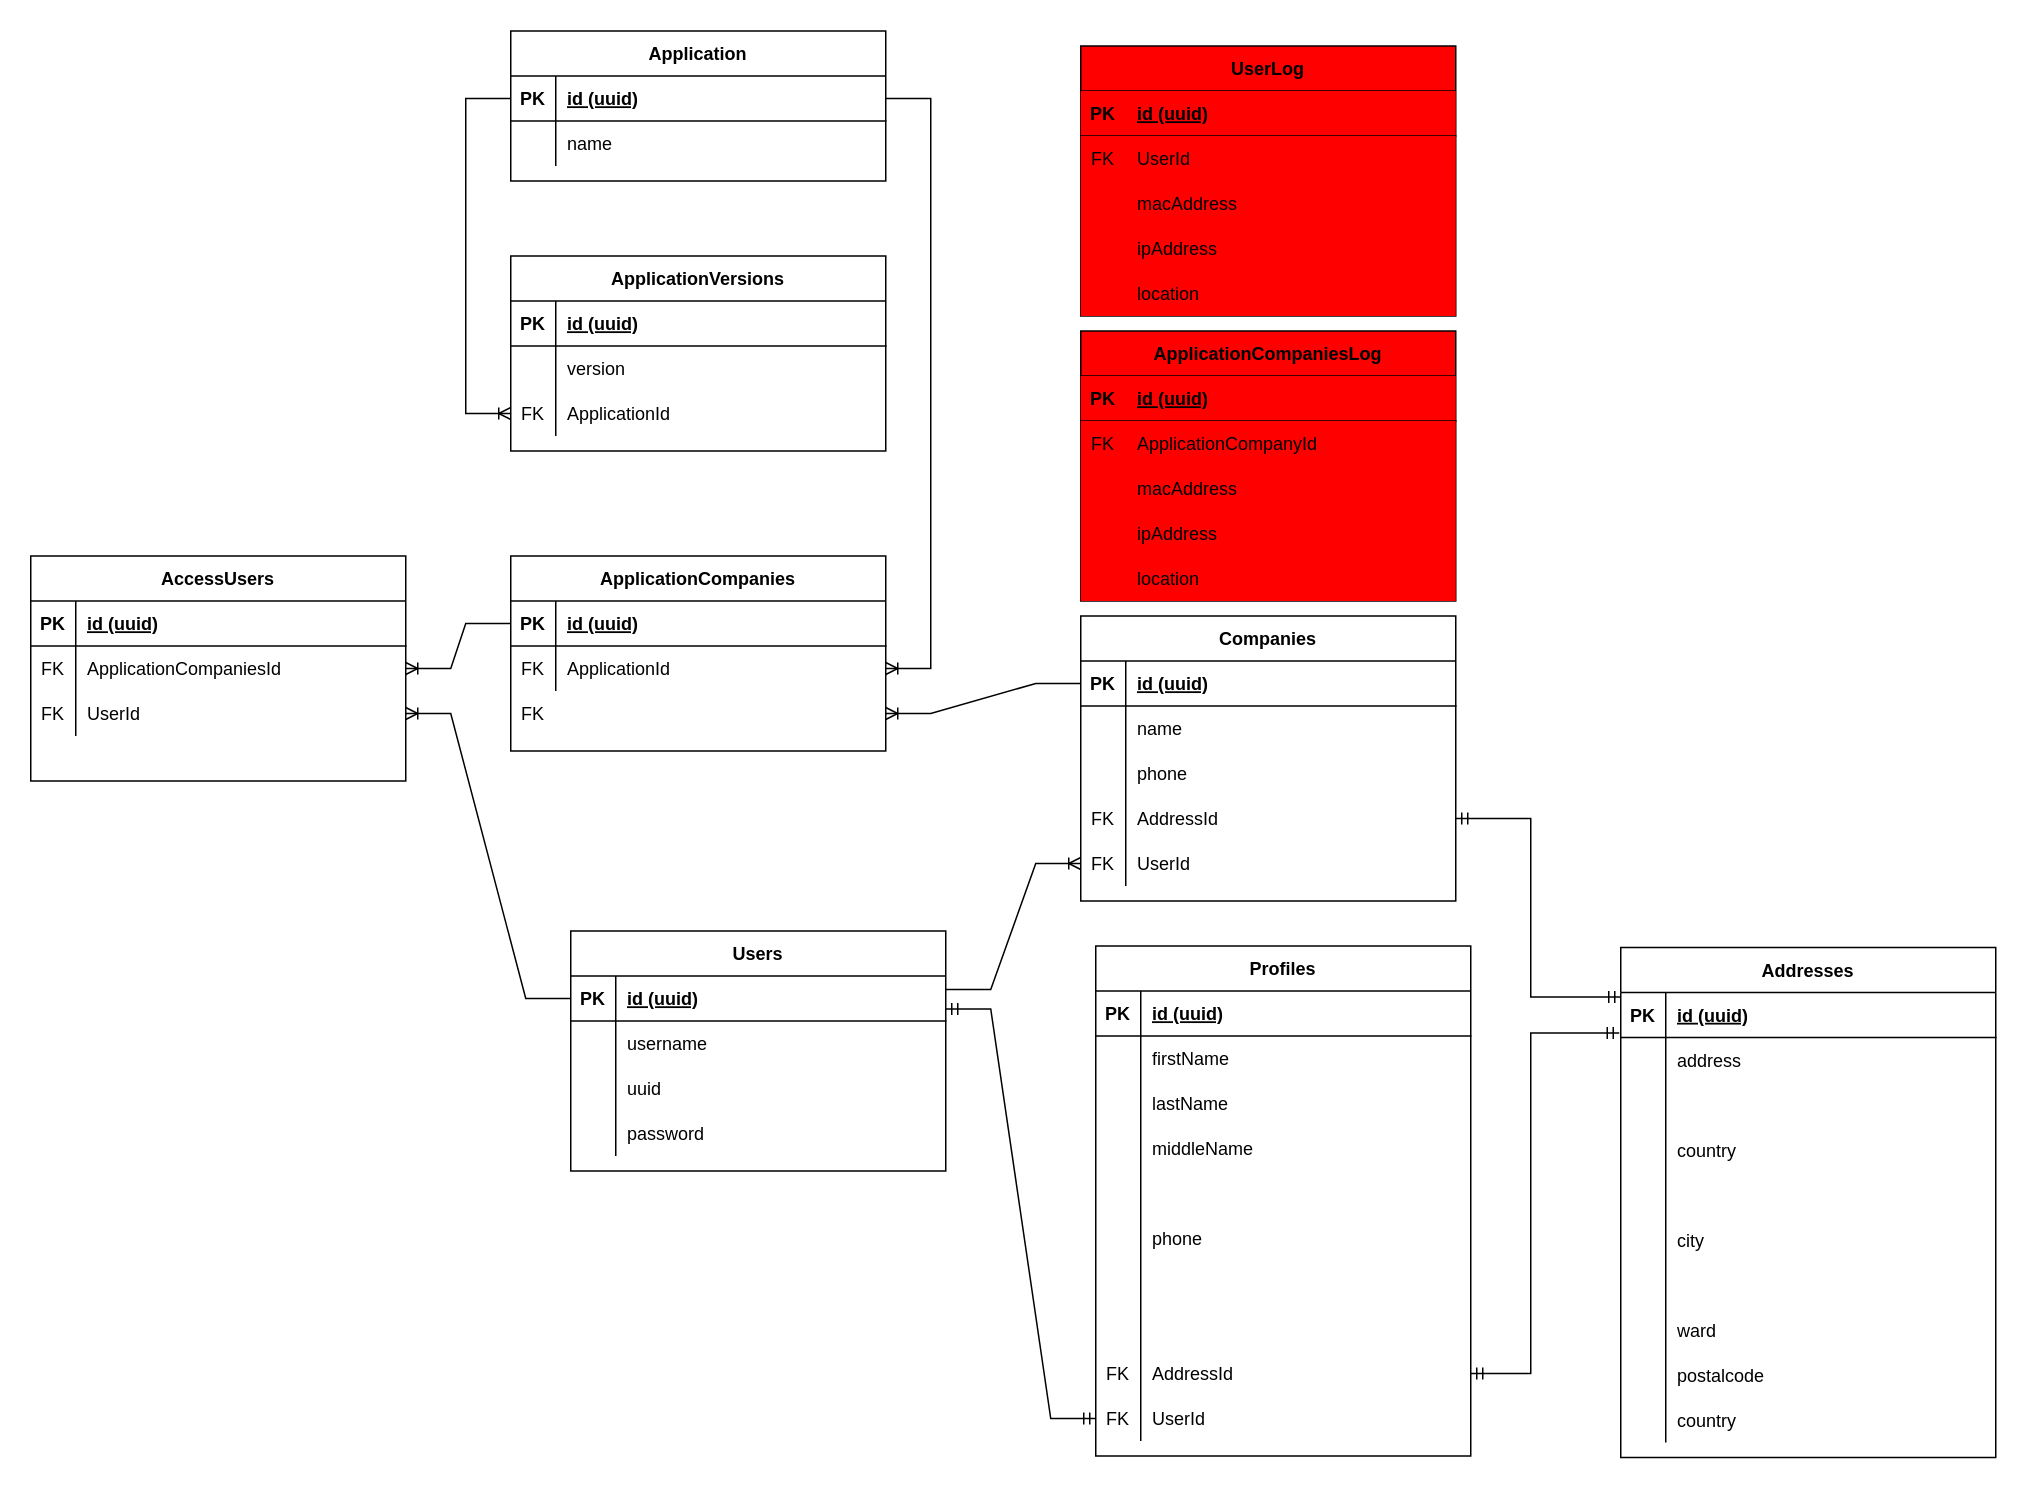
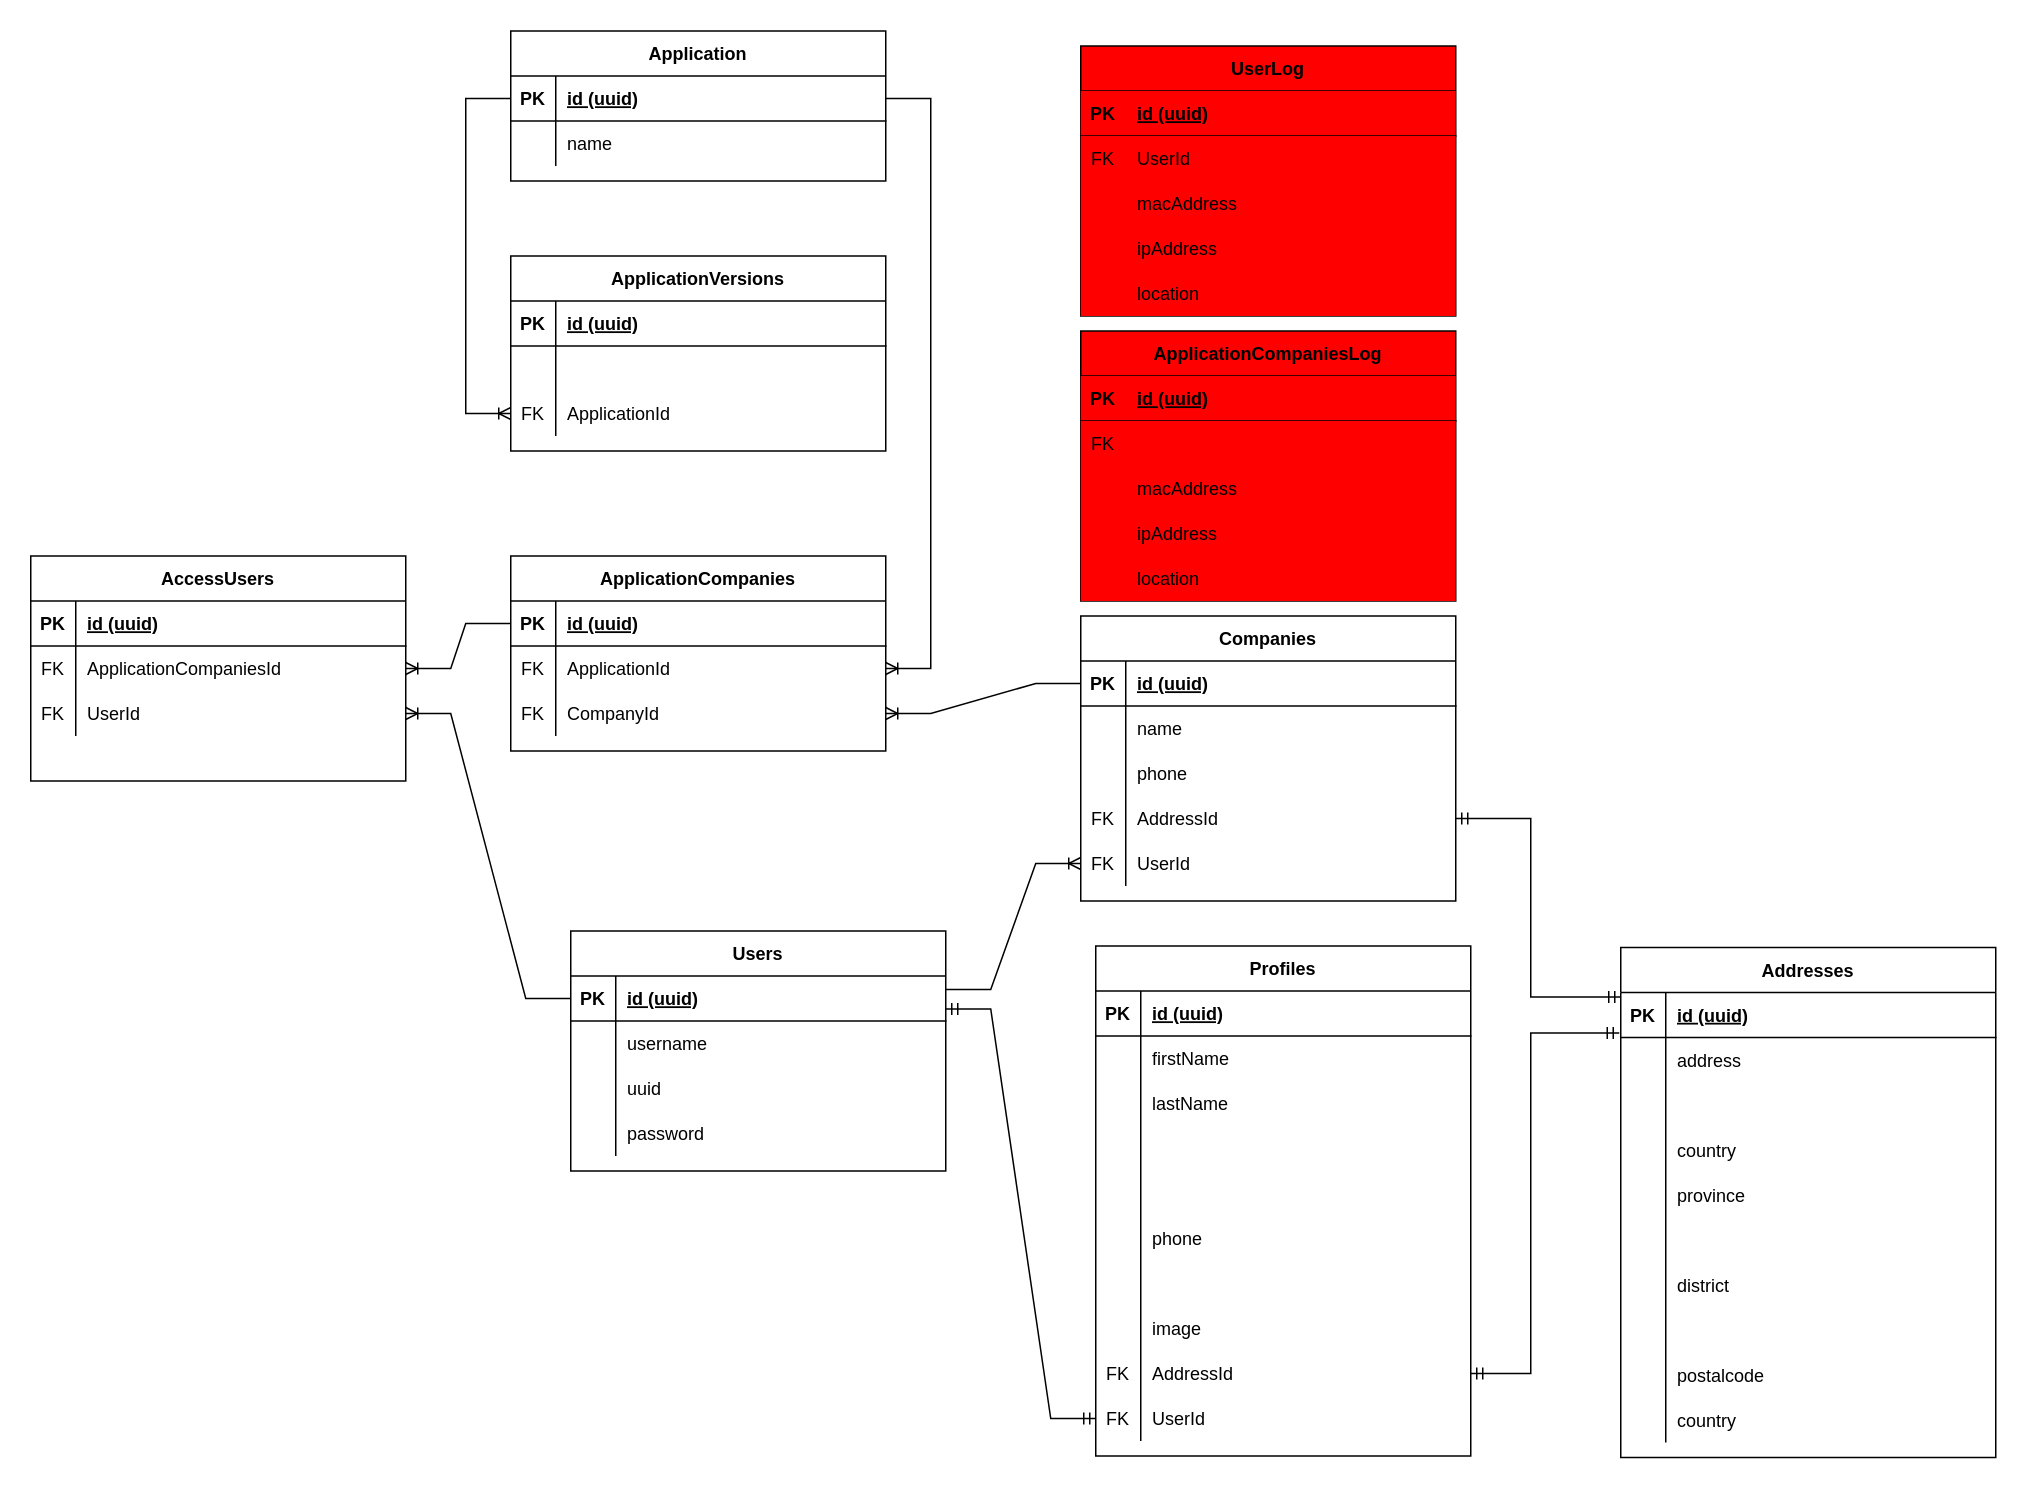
(721, 368) -> none
(1291, 443) -> none
none -> (721, 713)
(1306, 1148) -> none
none -> (1831, 1195)
(1831, 1240) -> none
none -> (1831, 1285)
none -> (1306, 1328)
(1831, 1330) -> none
